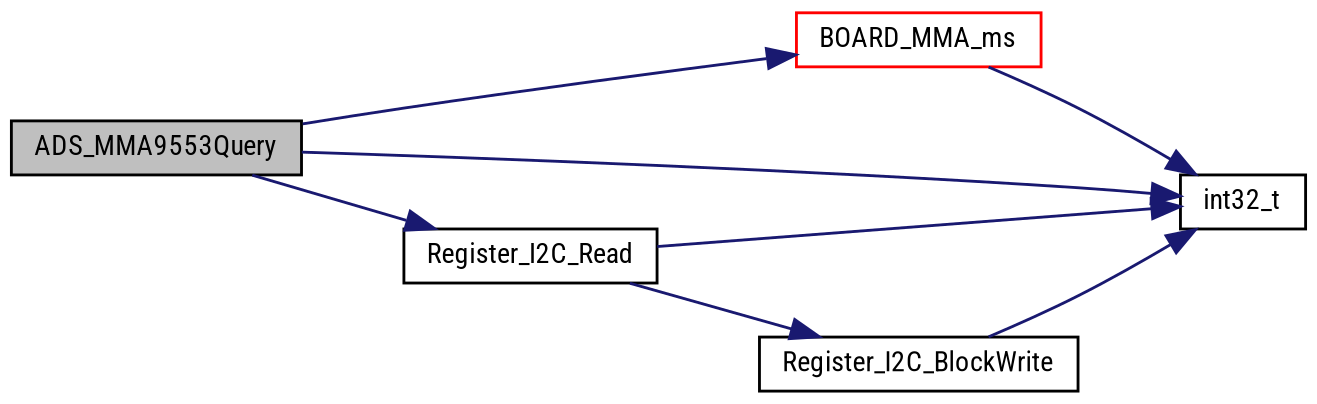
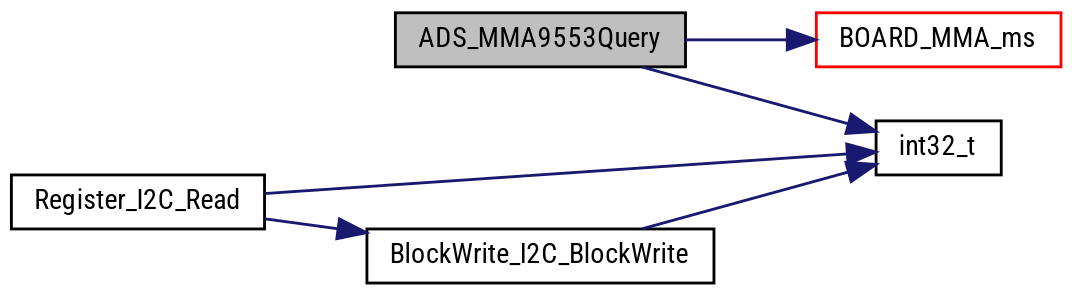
(1082, 110) -> none
(329, 198) -> none
(919, 364) -> (540, 256)
